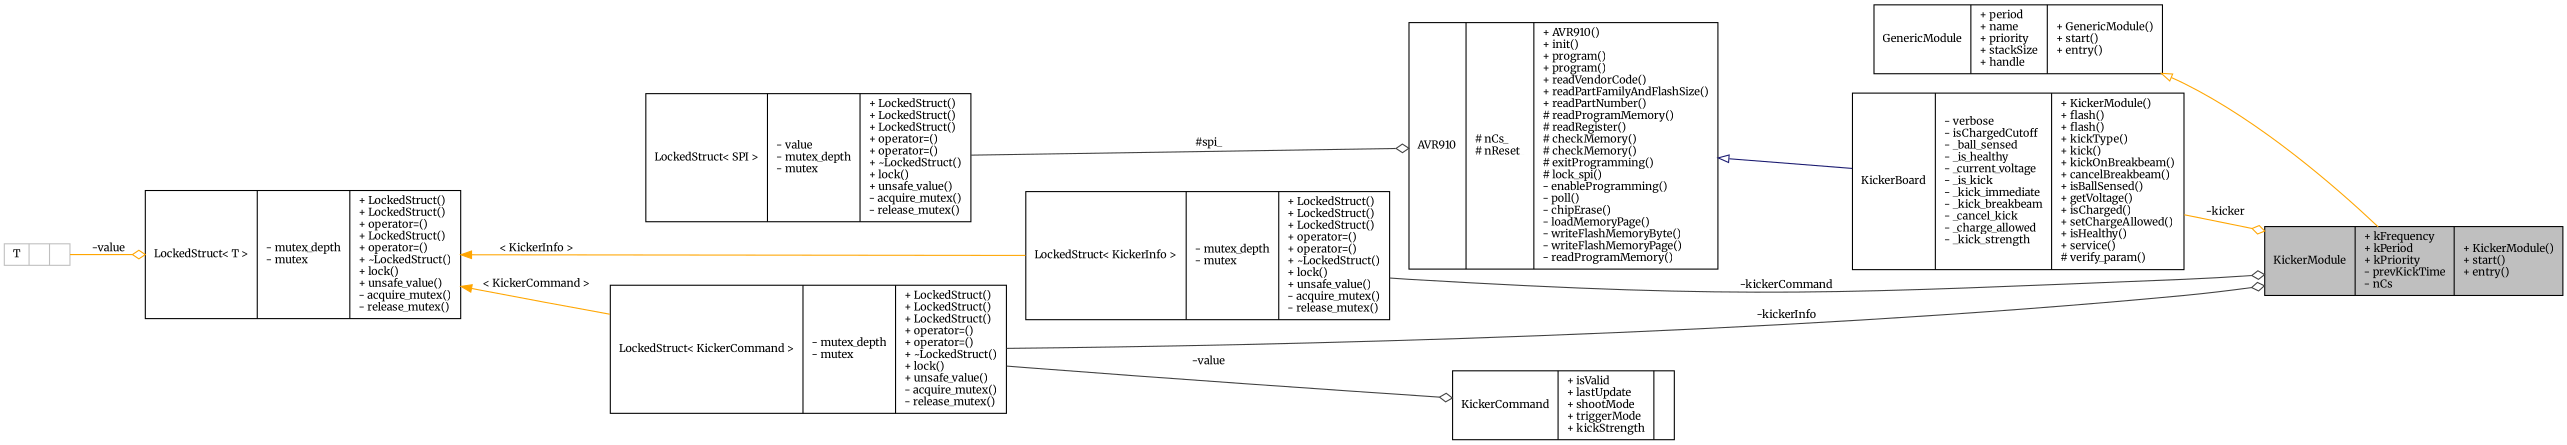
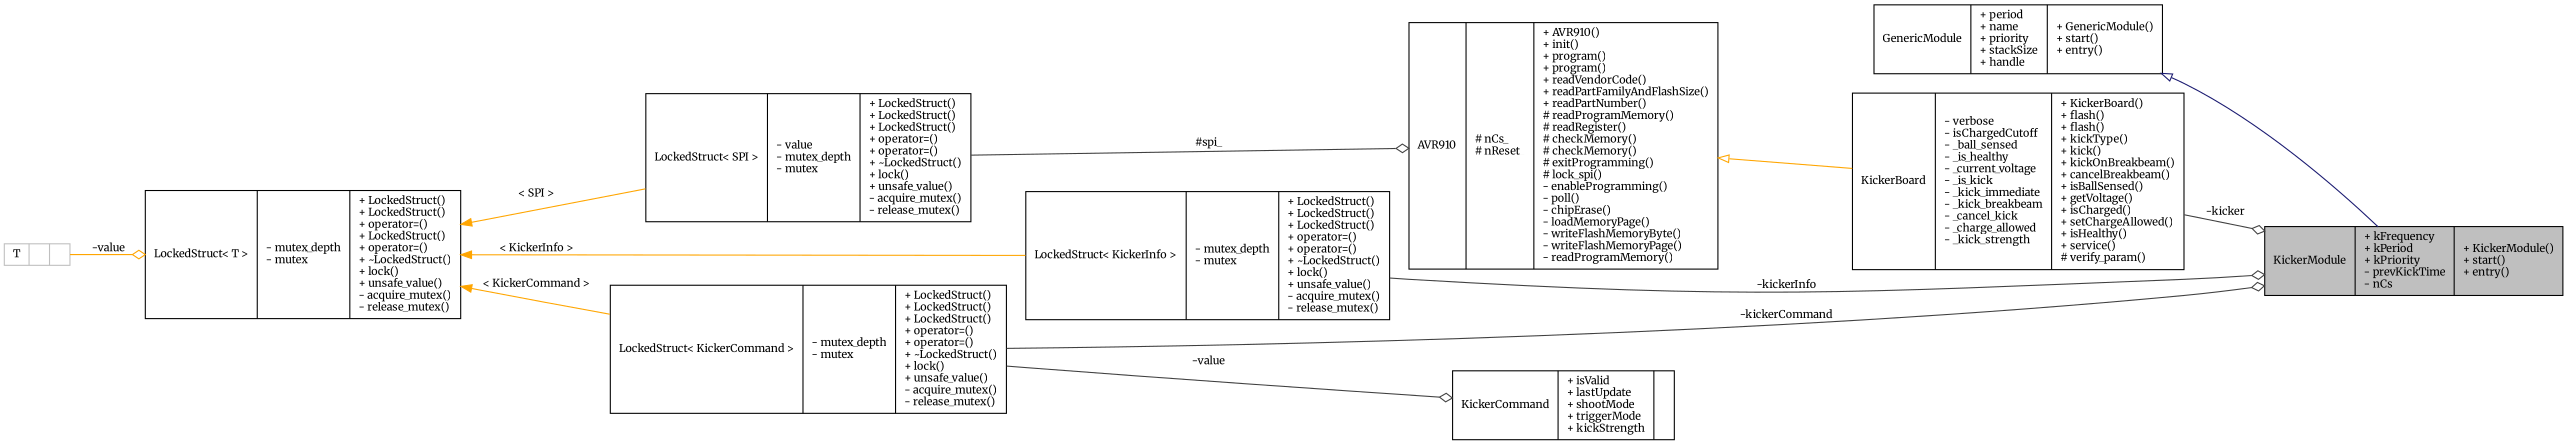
(2106, 104) -> (2102, 104)
(2280, 144) -> (2280, 144)
(1791, 164) -> (1791, 164)
none -> (559, 206)
(2218, 222) -> (2218, 222)
(1785, 285) -> (1785, 285)
(1785, 315) -> (1785, 315)
